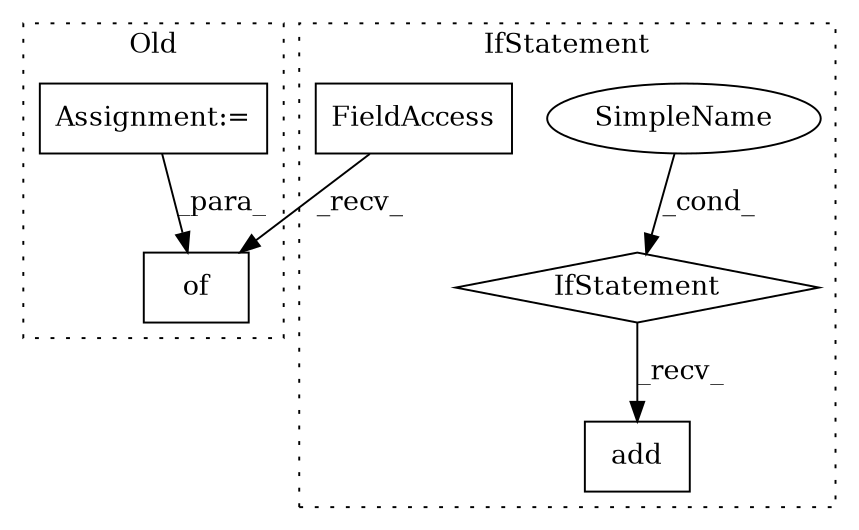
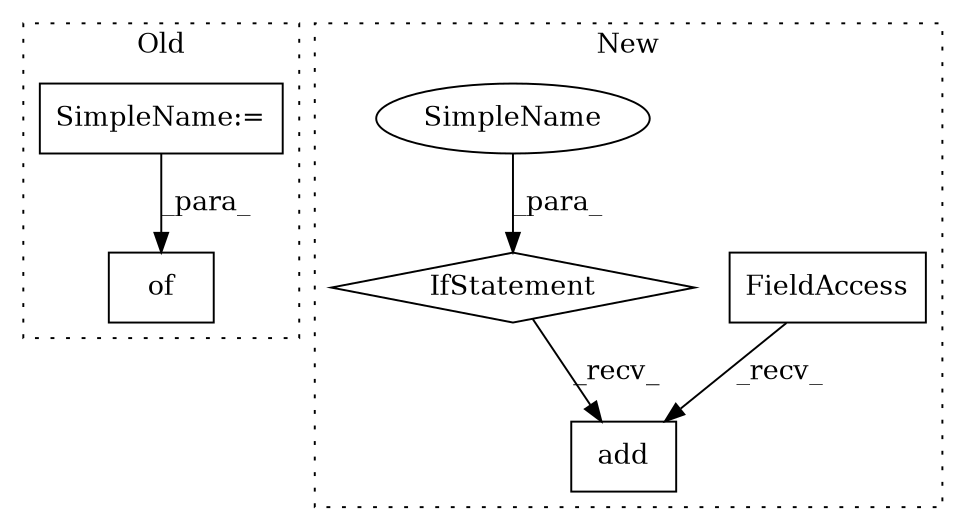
(567, 46) -> (629, 46)
(154, 119) -> (161, 119)
(313, 197) -> (734, 366)
(709, 203) -> (558, 203)
